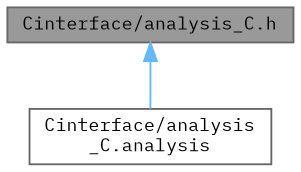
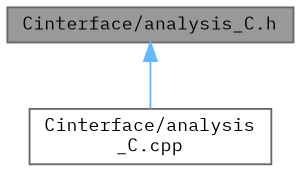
(150, 137) -> (150, 137)
